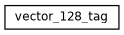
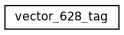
(62, 17) -> (62, 17)
